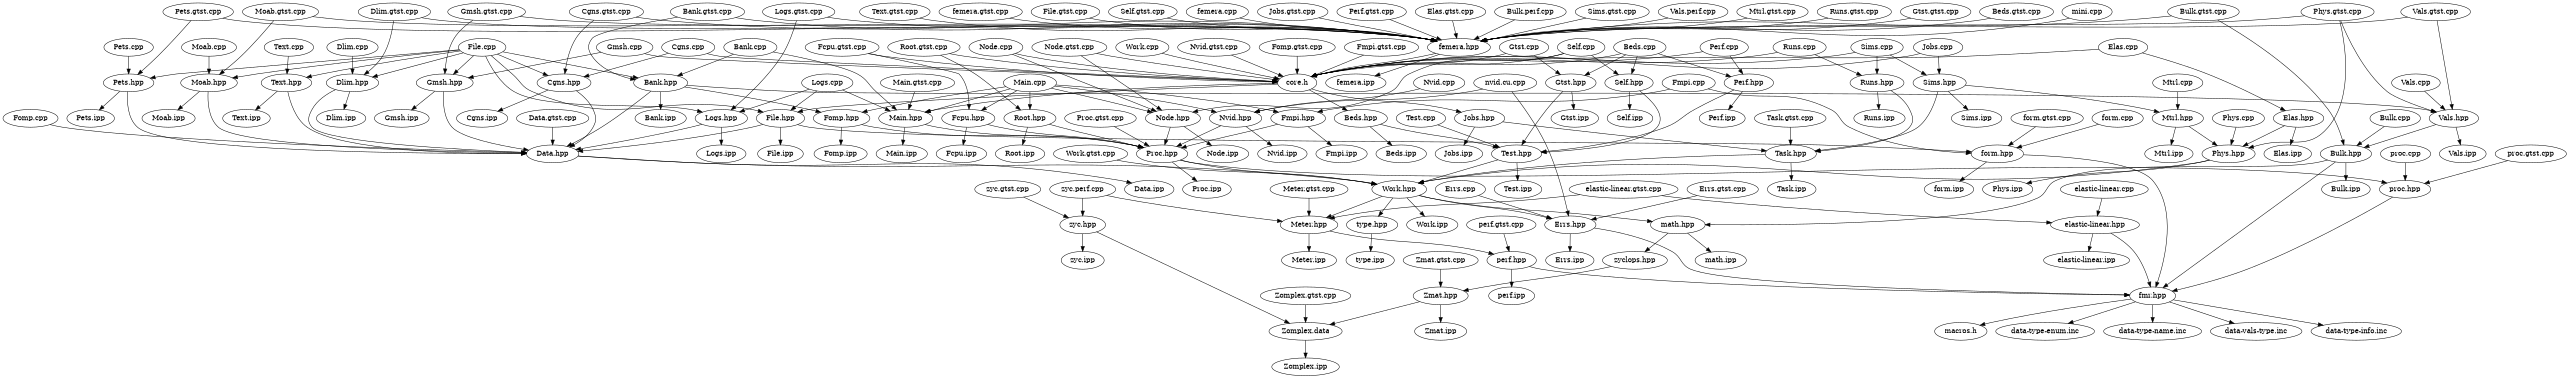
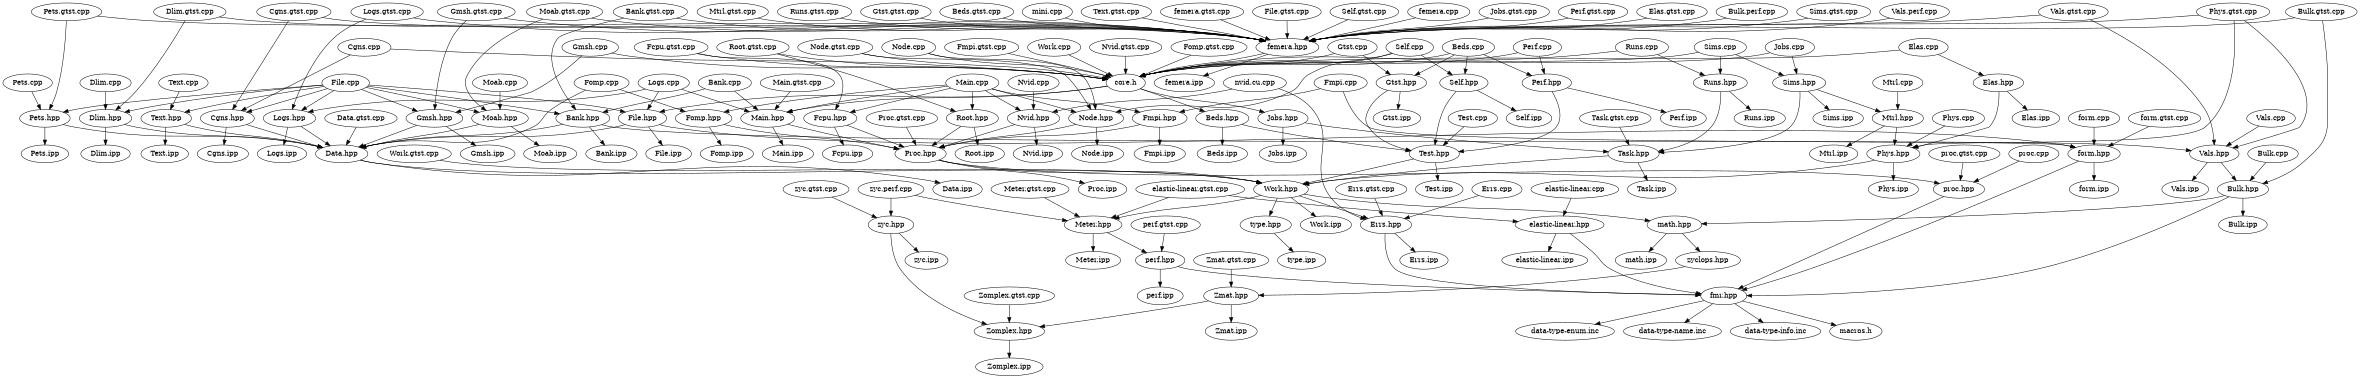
(750, 98) -> (647, 99)
(1306, 331) -> (1009, 331)
(2256, 331) -> none
